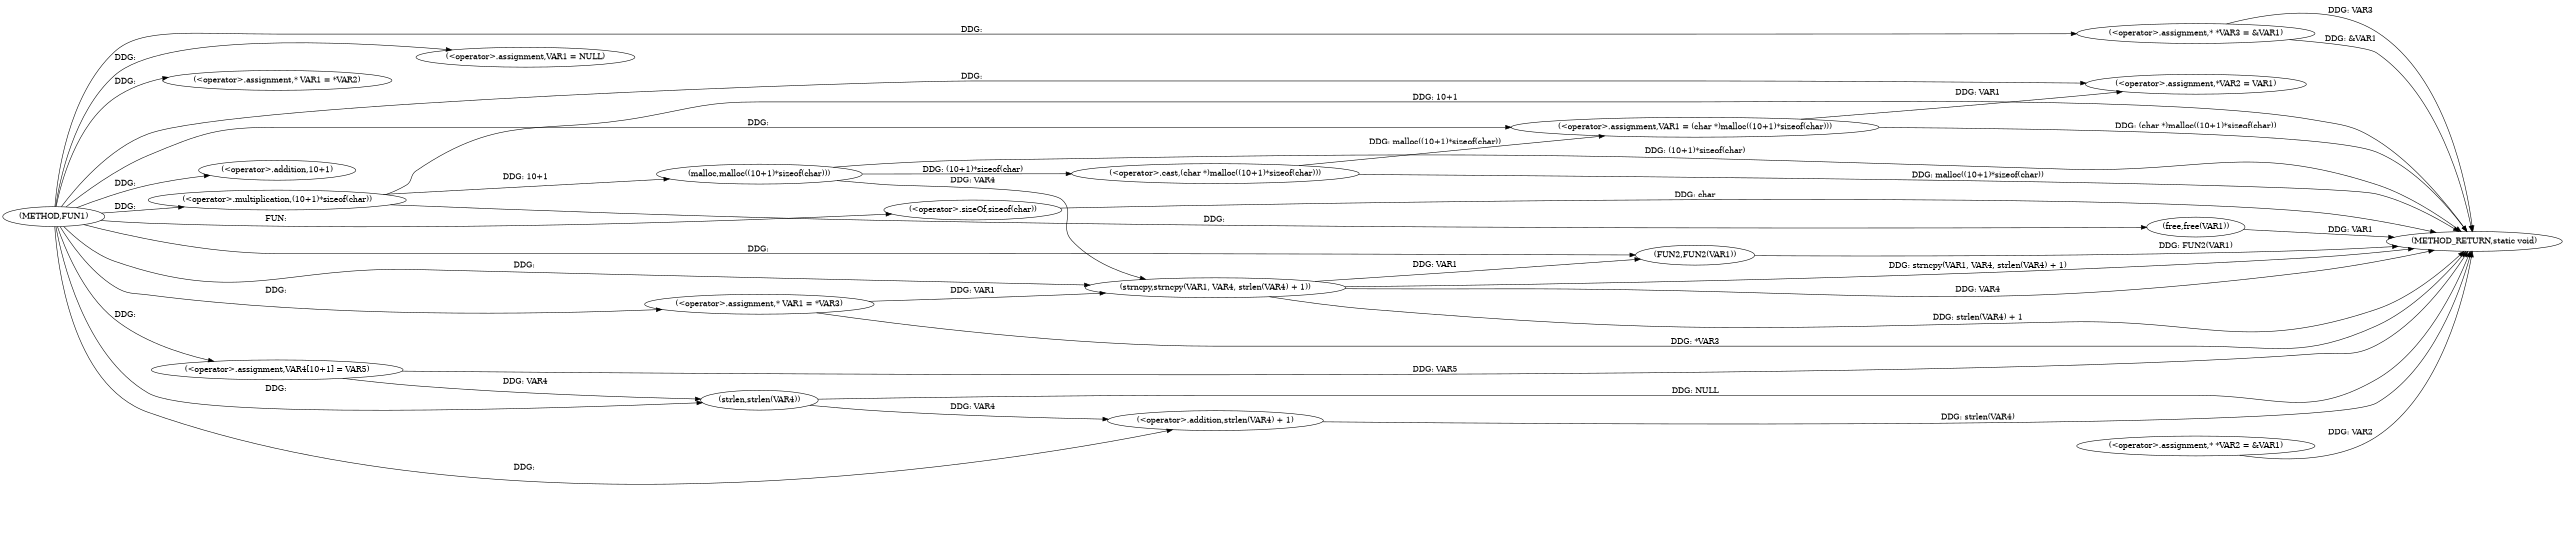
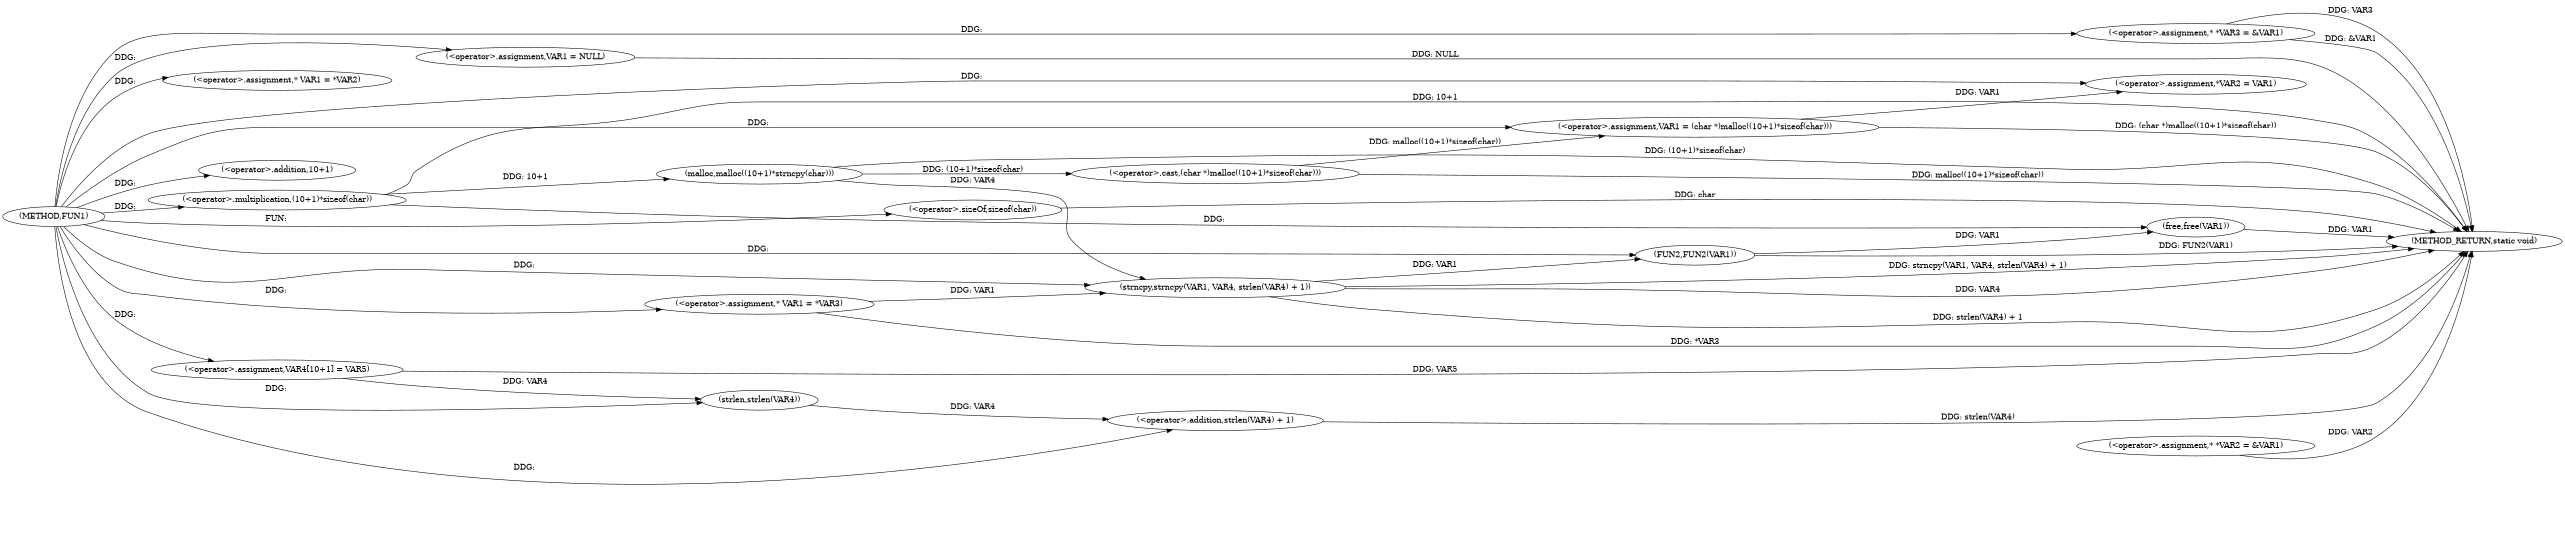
(759, 174) -> (759, 174)
none -> (1951, 246)
(1677, 395) -> (1589, 59)
